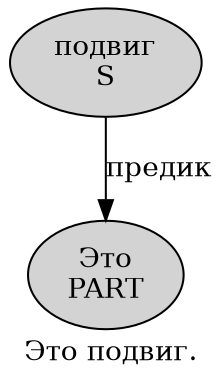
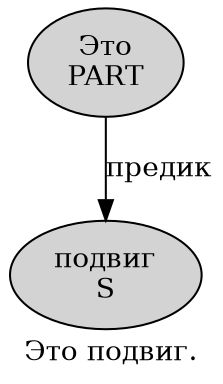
(106, 158) -> (106, 158)
